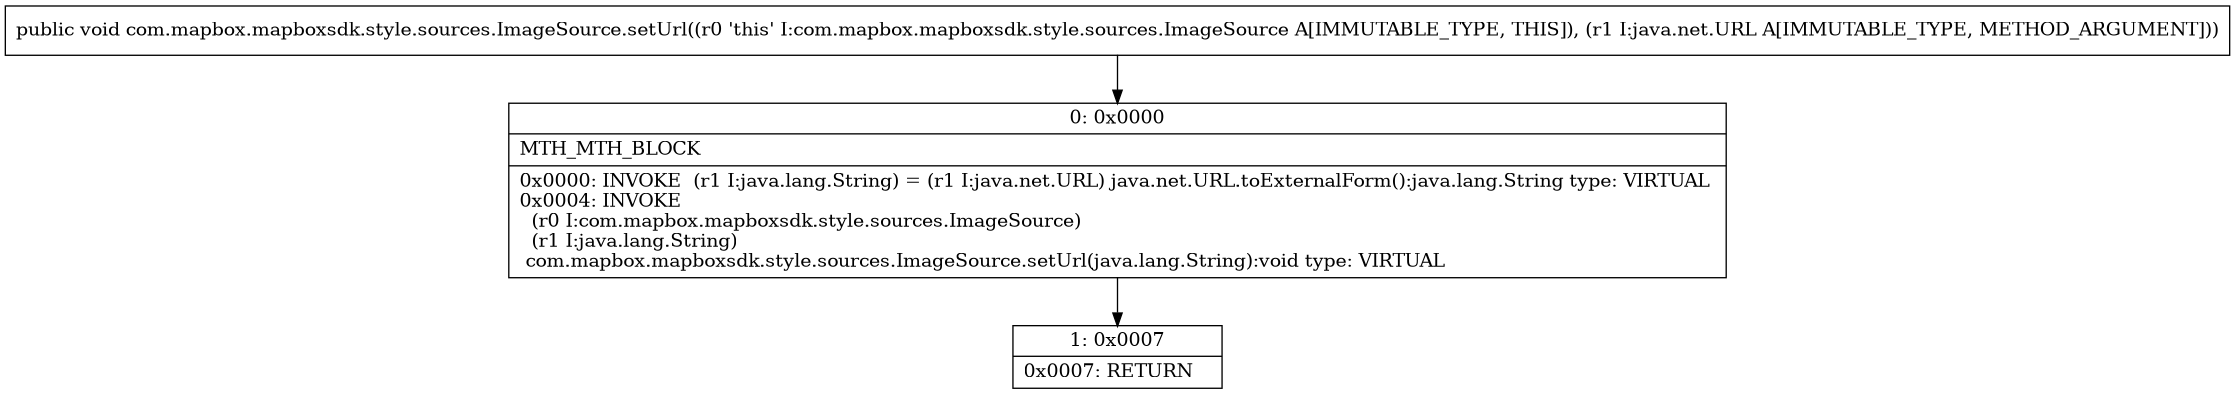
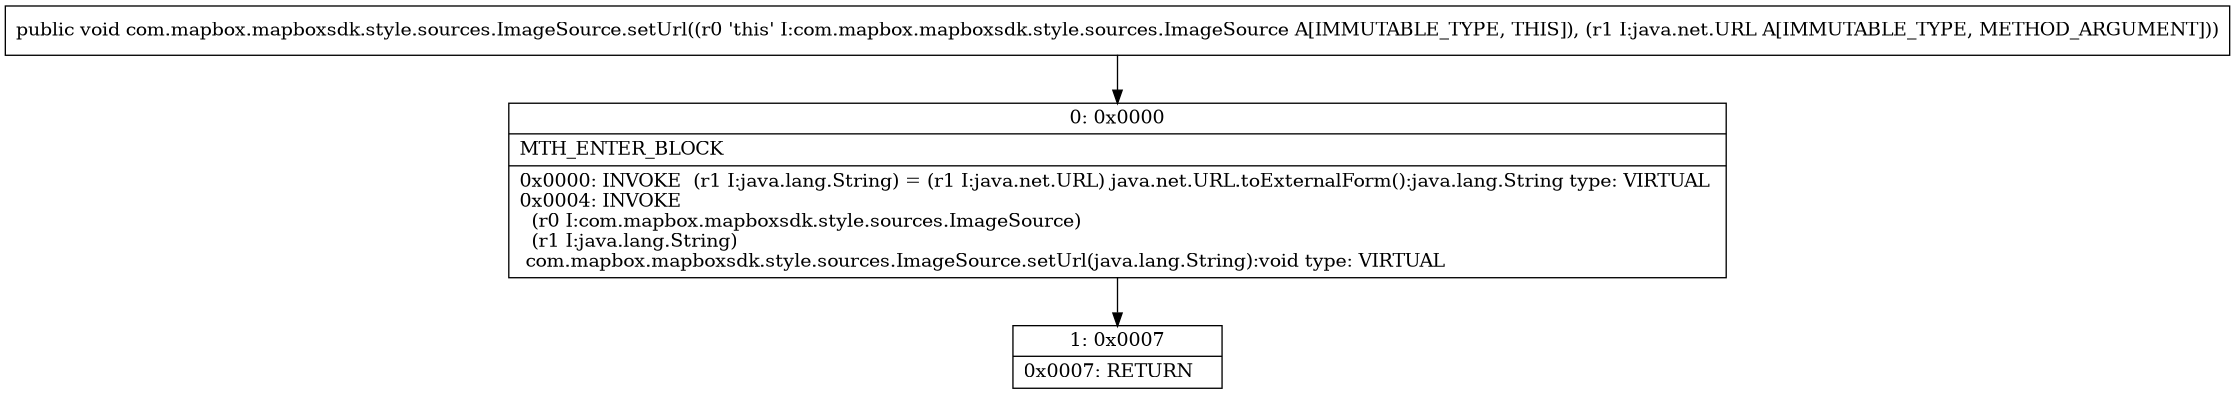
(610, 149) -> (622, 149)
